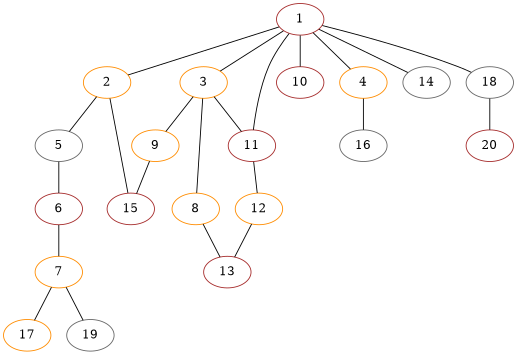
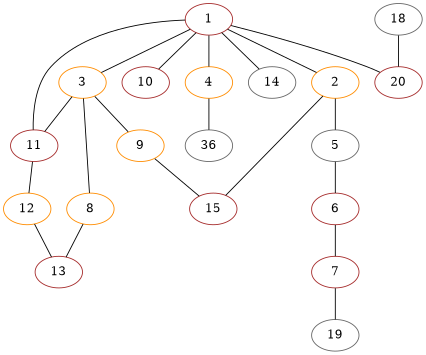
(398, 46) -> (306, 46)
(363, 146) -> (209, 146)
(59, 272) -> (335, 272)
(27, 335) -> none
